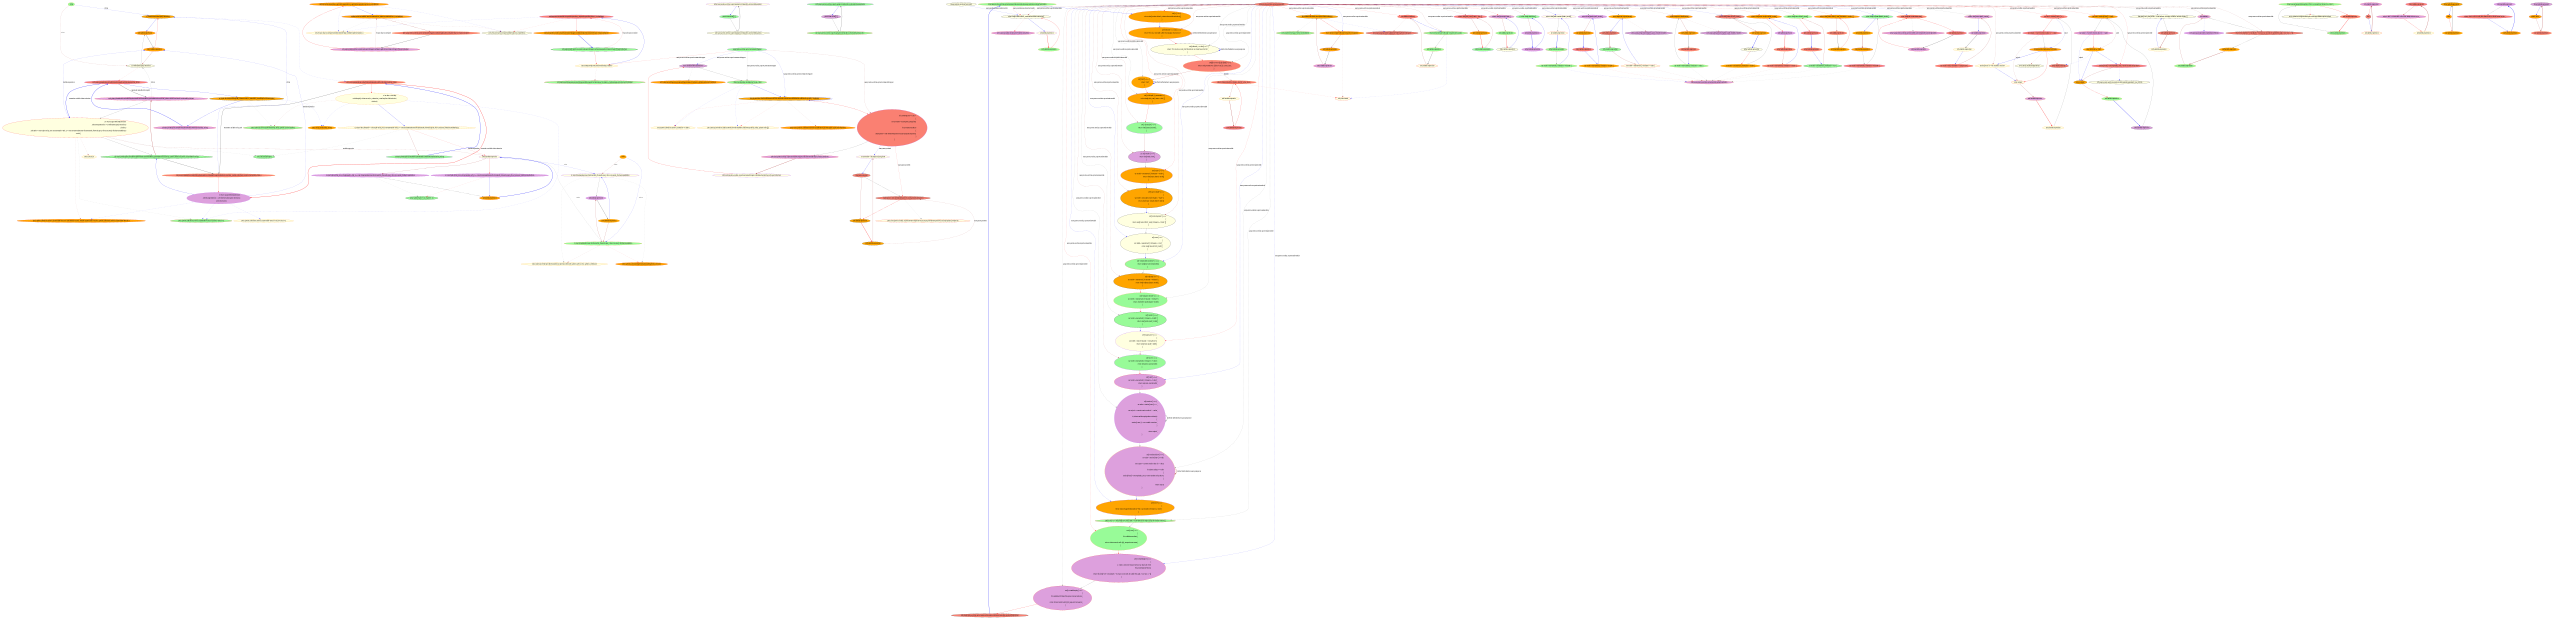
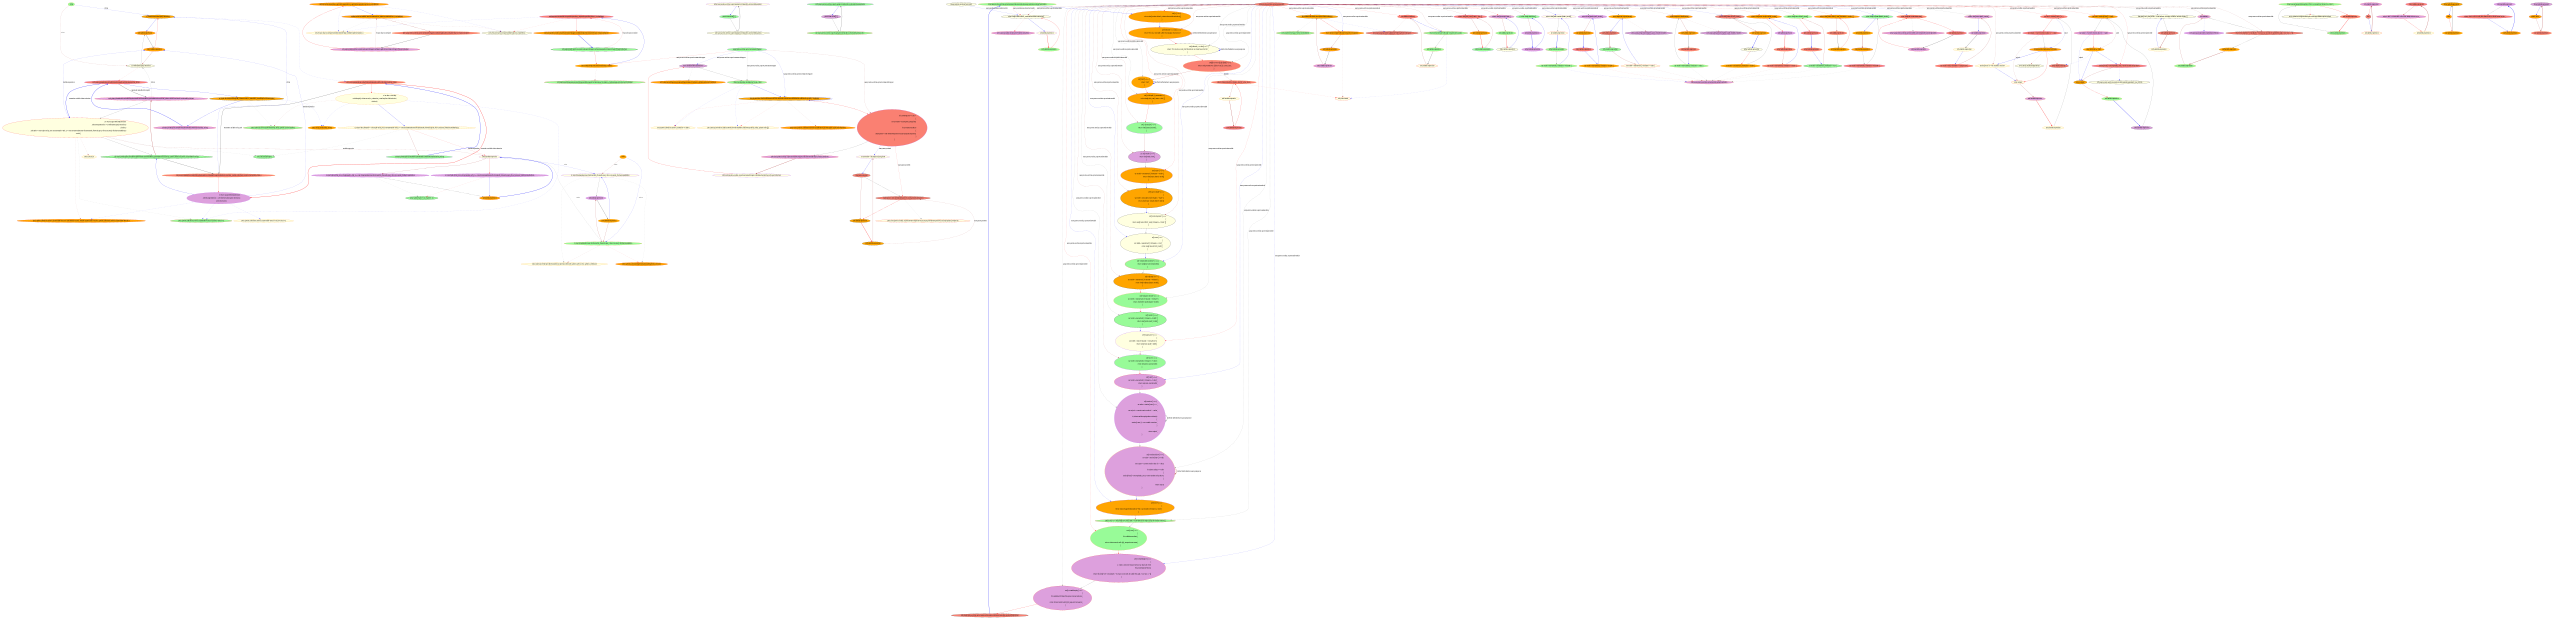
(597, 66) -> (597, 66)
